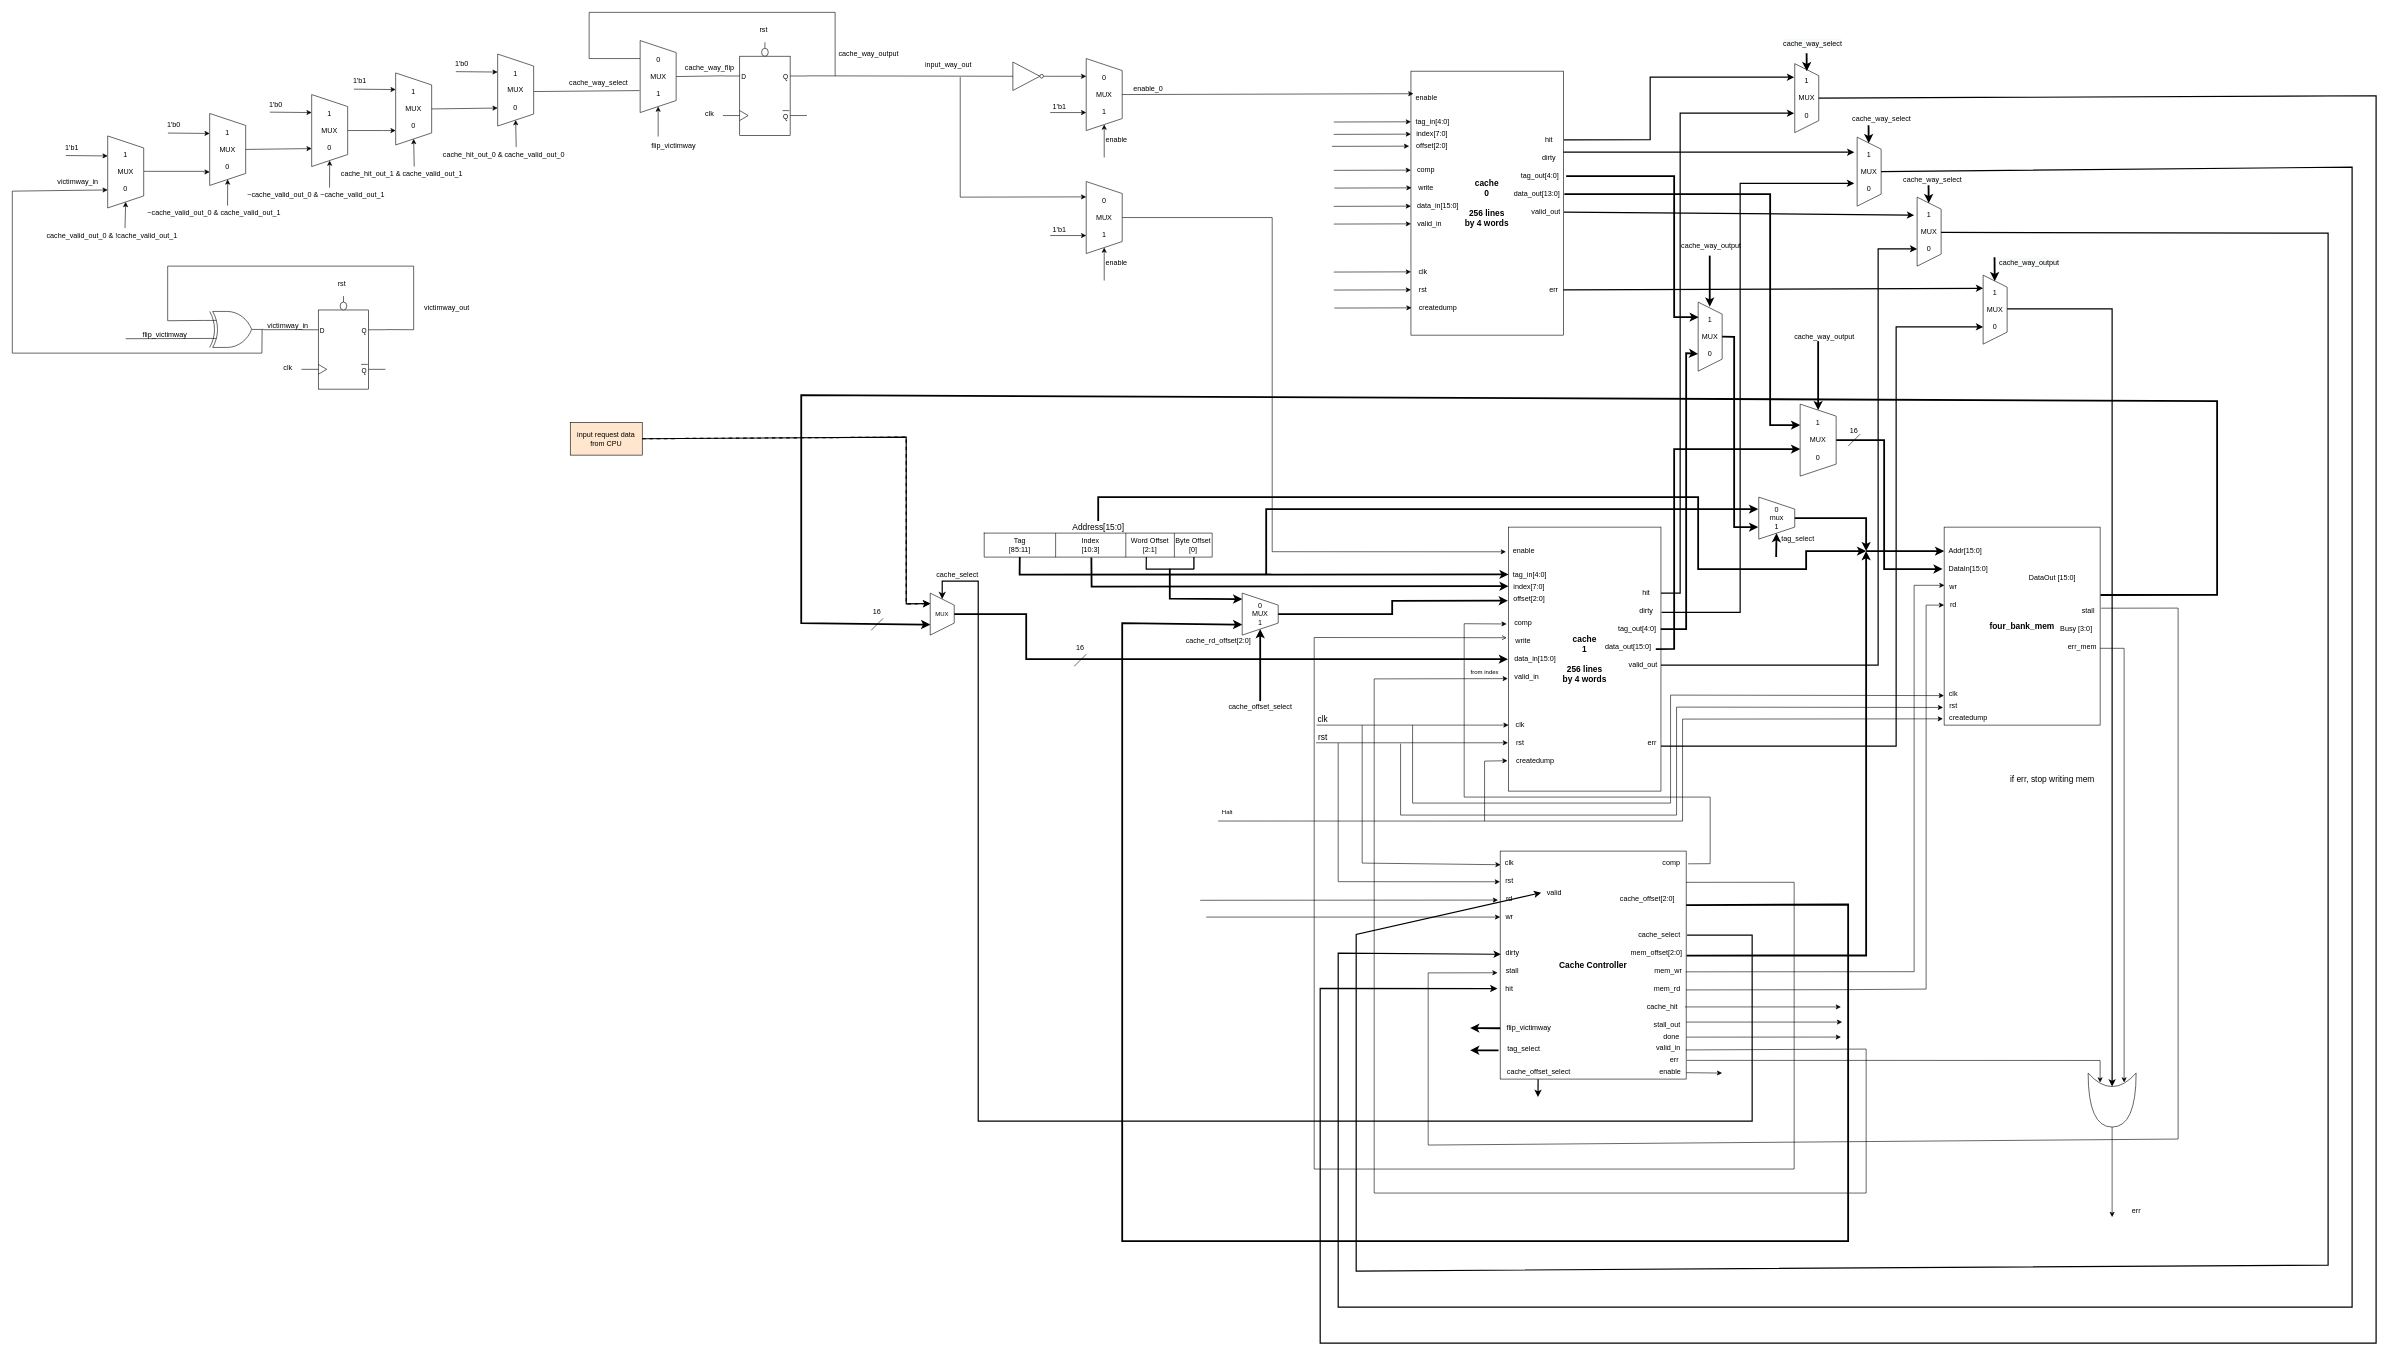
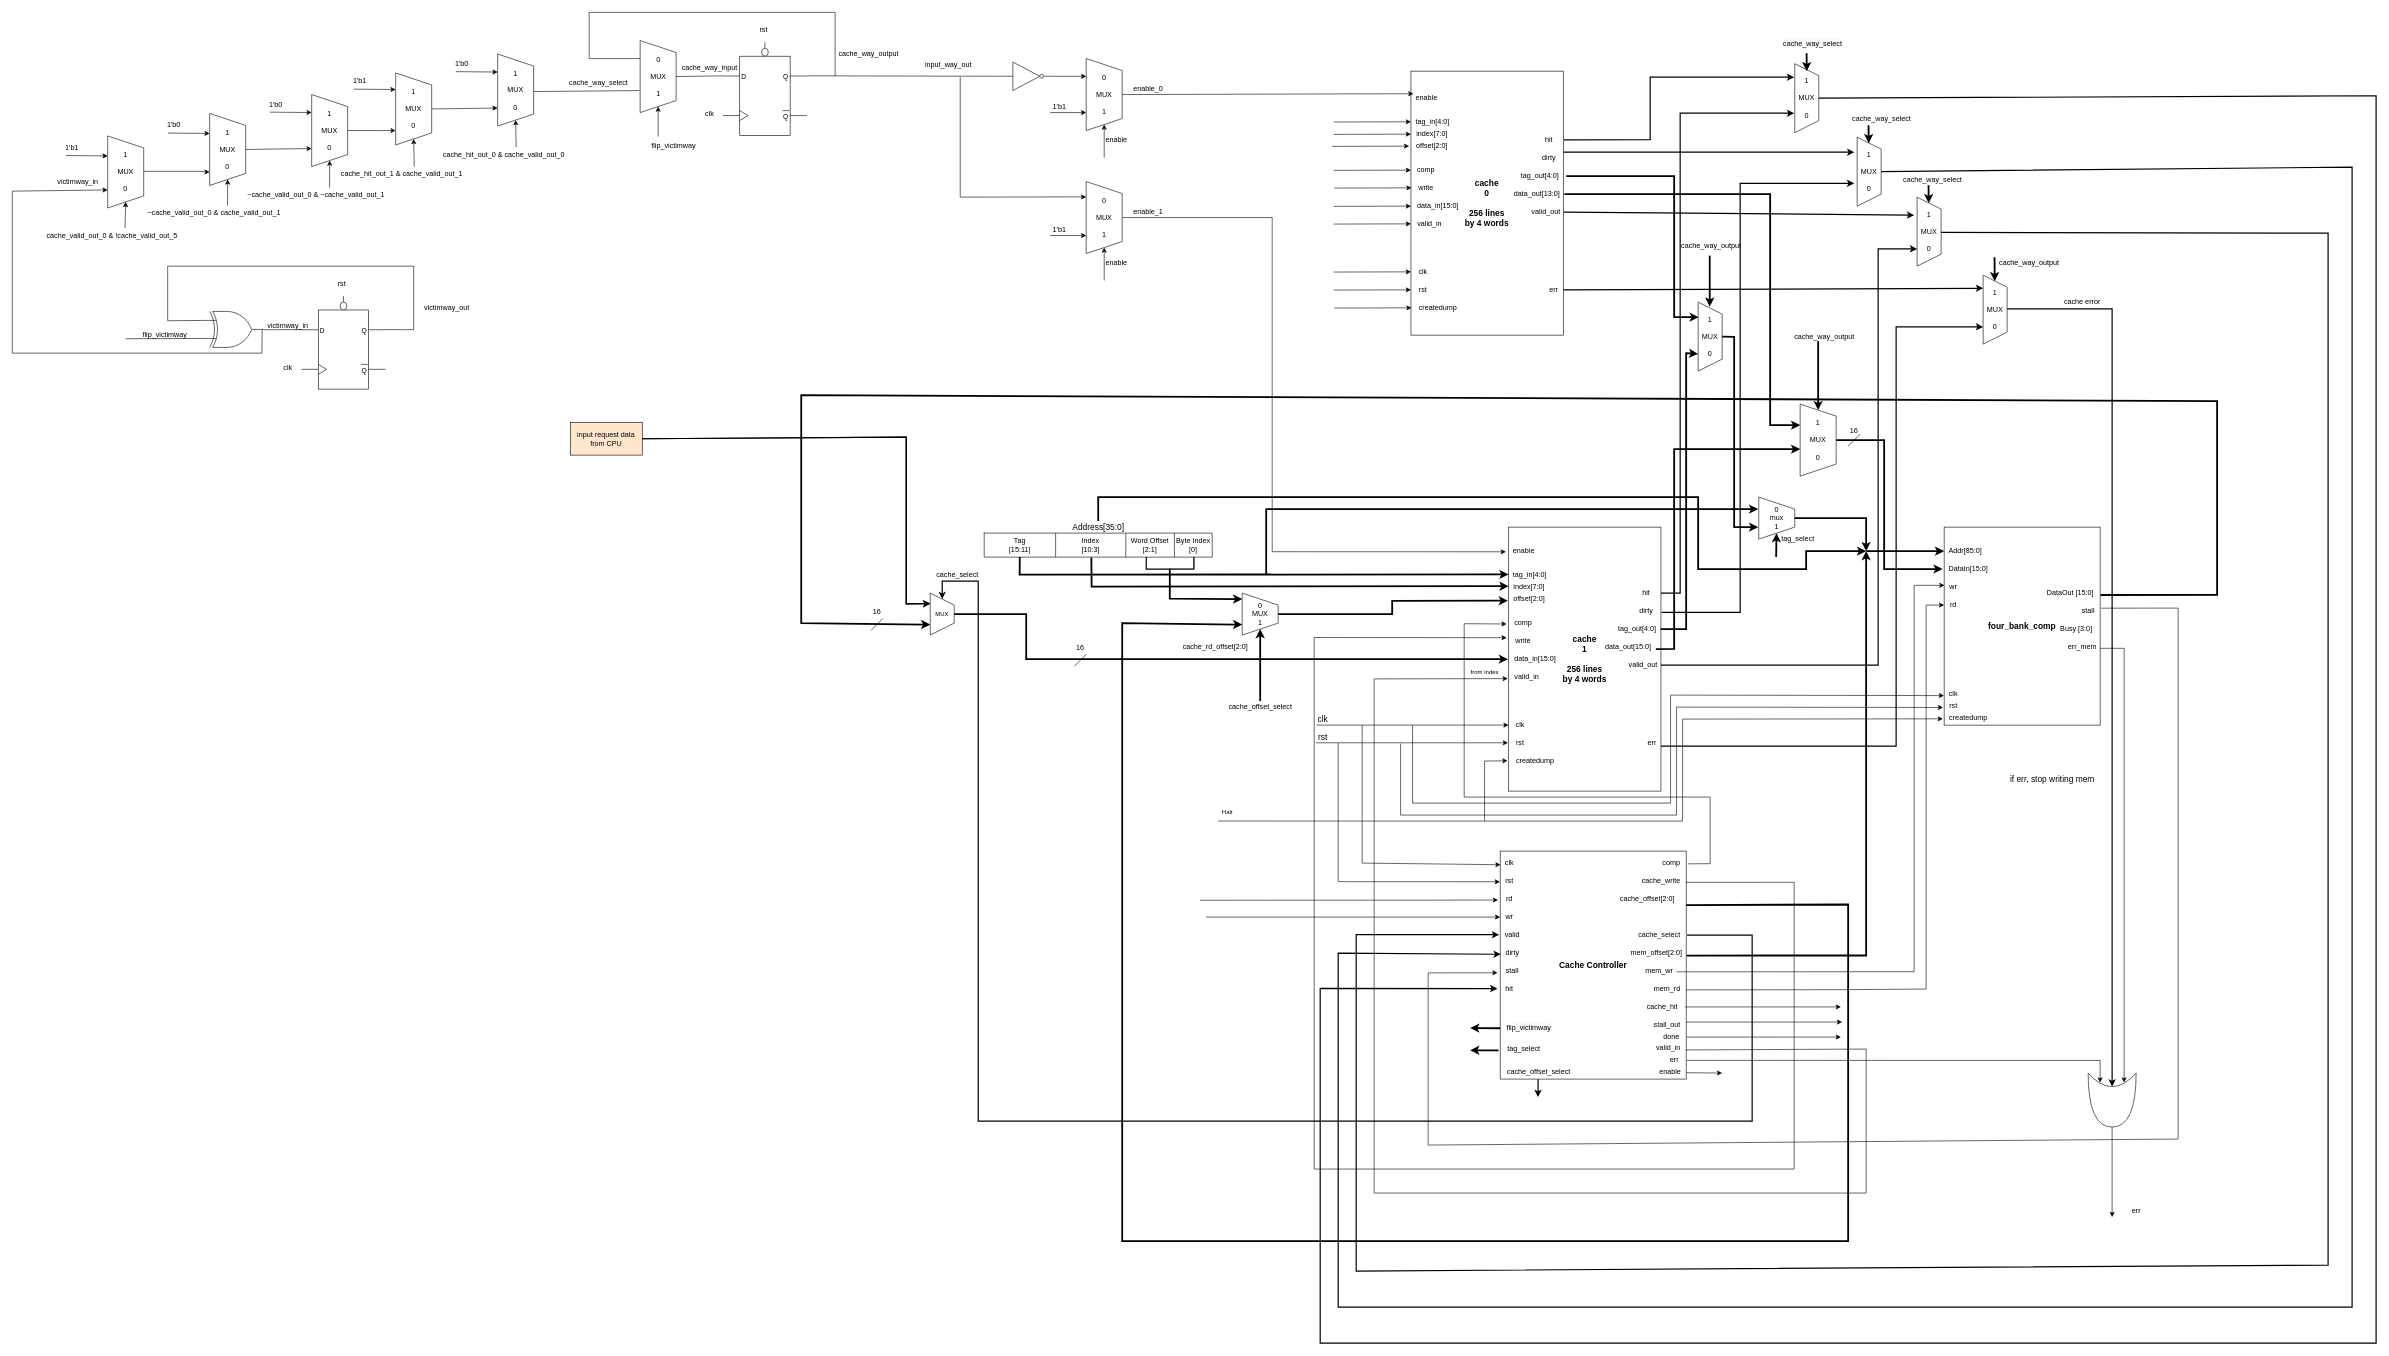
(710, 68) -> (710, 68)
none -> (1148, 212)
(112, 236) -> (112, 236)
none -> (2082, 302)
(660, 439) -> (660, 439)
(1099, 527) -> (1099, 527)
(1020, 545) -> (1020, 545)
(1193, 545) -> (1193, 545)
(1966, 551) -> (1966, 551)
(2052, 578) -> (2070, 593)
(2022, 626) -> (2022, 626)
(1503, 638) -> (1501, 638)
(1218, 641) -> (1215, 647)
none -> (1661, 881)
(1554, 893) -> (1512, 935)
(1668, 971) -> (1659, 971)
